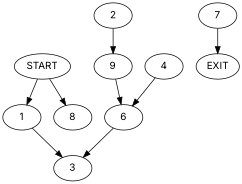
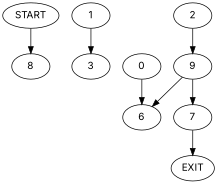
(164, 66) -> (142, 66)
none -> (193, 88)
(34, 89) -> none
(101, 140) -> none
